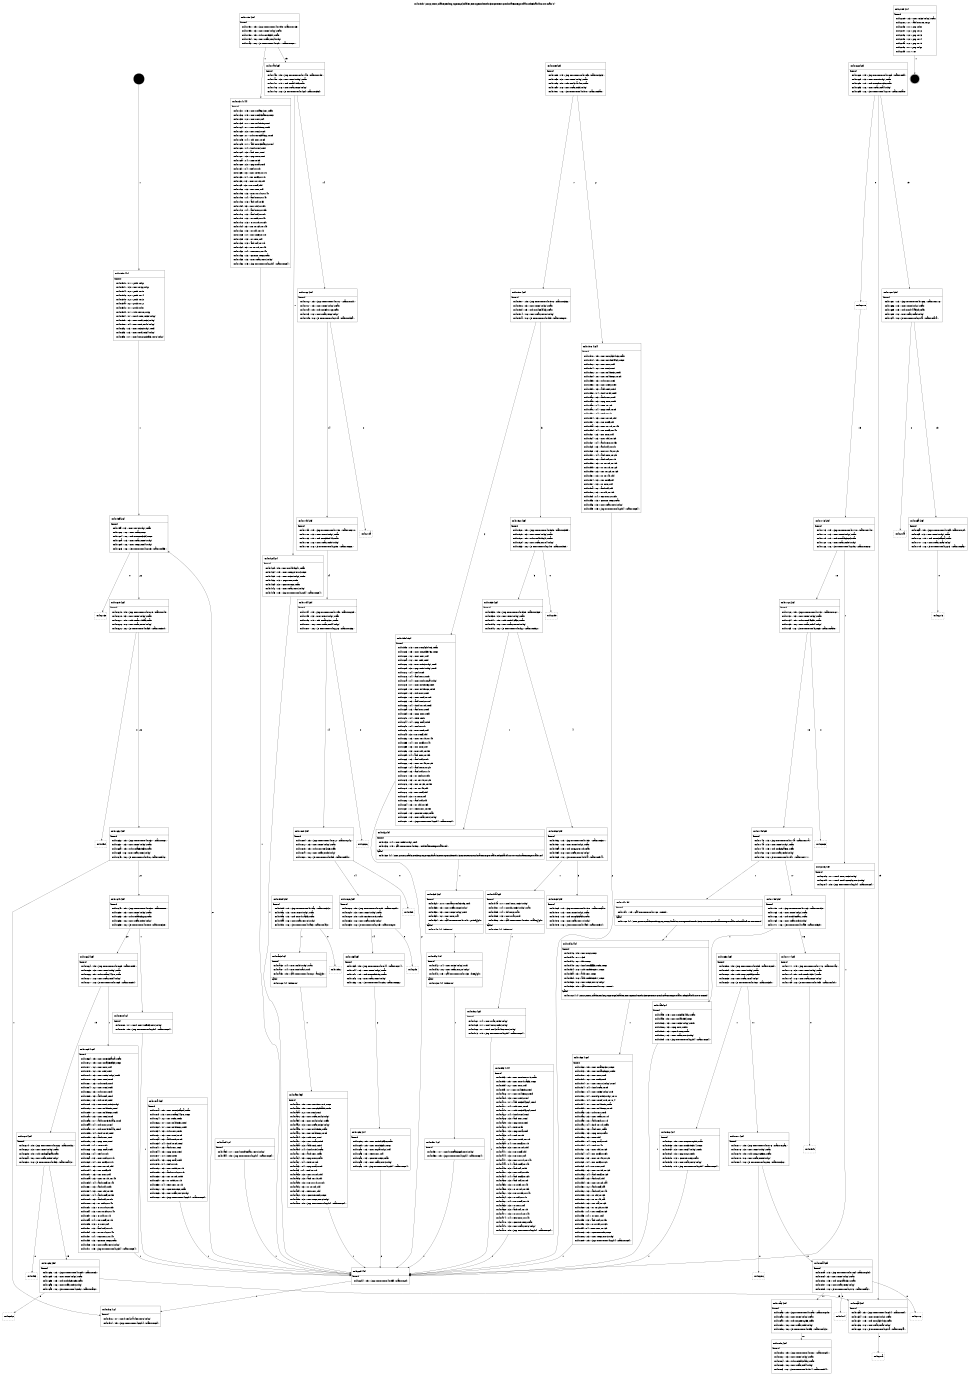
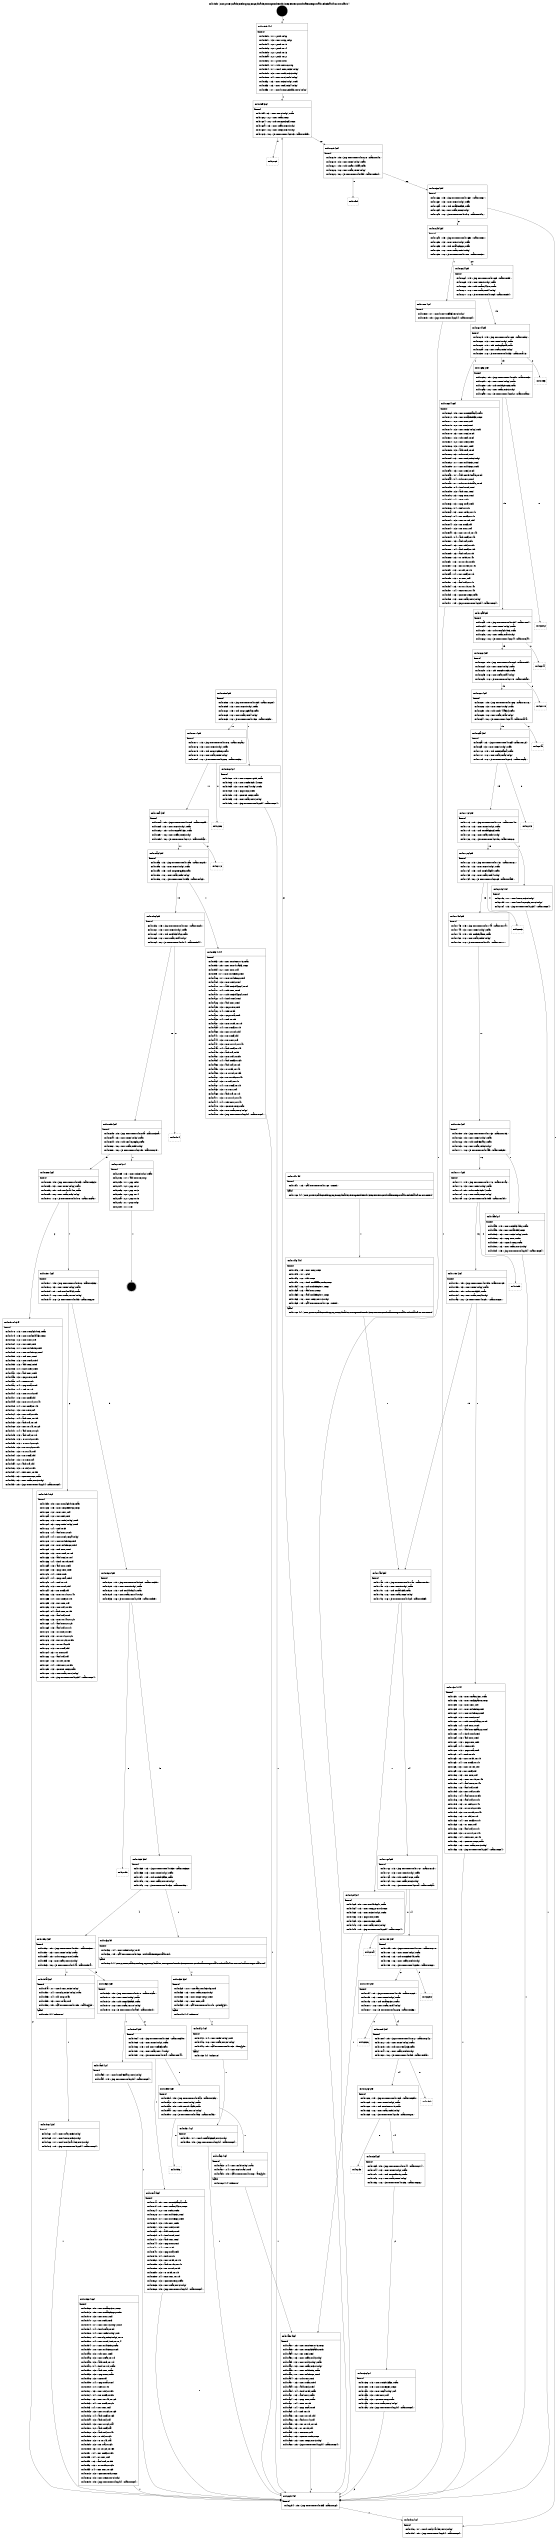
(853, 413) -> (494, 786)
(329, 576) -> (401, 1972)
(878, 697) -> (502, 646)
(733, 880) -> none
none -> (206, 914)
(266, 960) -> (343, 2122)
(421, 1010) -> none
(108, 1016) -> (467, 377)
(625, 1026) -> (381, 1442)
none -> (132, 1137)
none -> (476, 1236)
(841, 1302) -> (175, 1039)
none -> (427, 1997)
none -> (124, 2037)
none -> (156, 2042)
